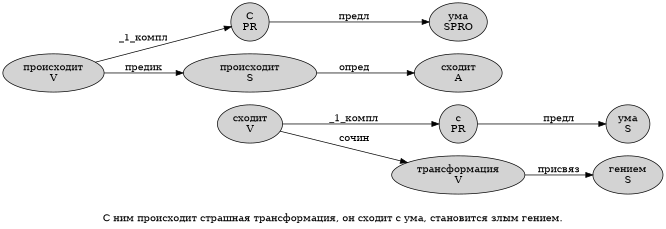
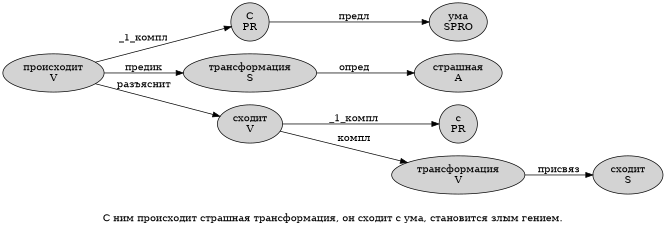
(250, 73) -> (250, 73)
(458, 73) -> (458, 73)
none -> (154, 99)
(628, 124) -> none
(354, 138) -> (354, 138)
(628, 175) -> (628, 175)
